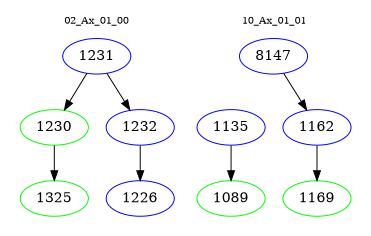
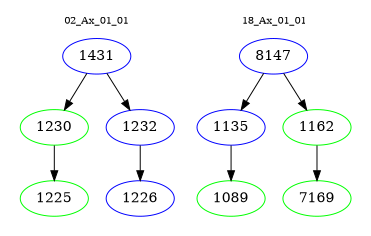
(97, 21) -> (97, 21)
(275, 21) -> (275, 21)
(97, 56) -> (97, 56)
none -> (255, 87)
(317, 127) -> (317, 127)
(54, 198) -> (54, 198)
(317, 198) -> (317, 198)
